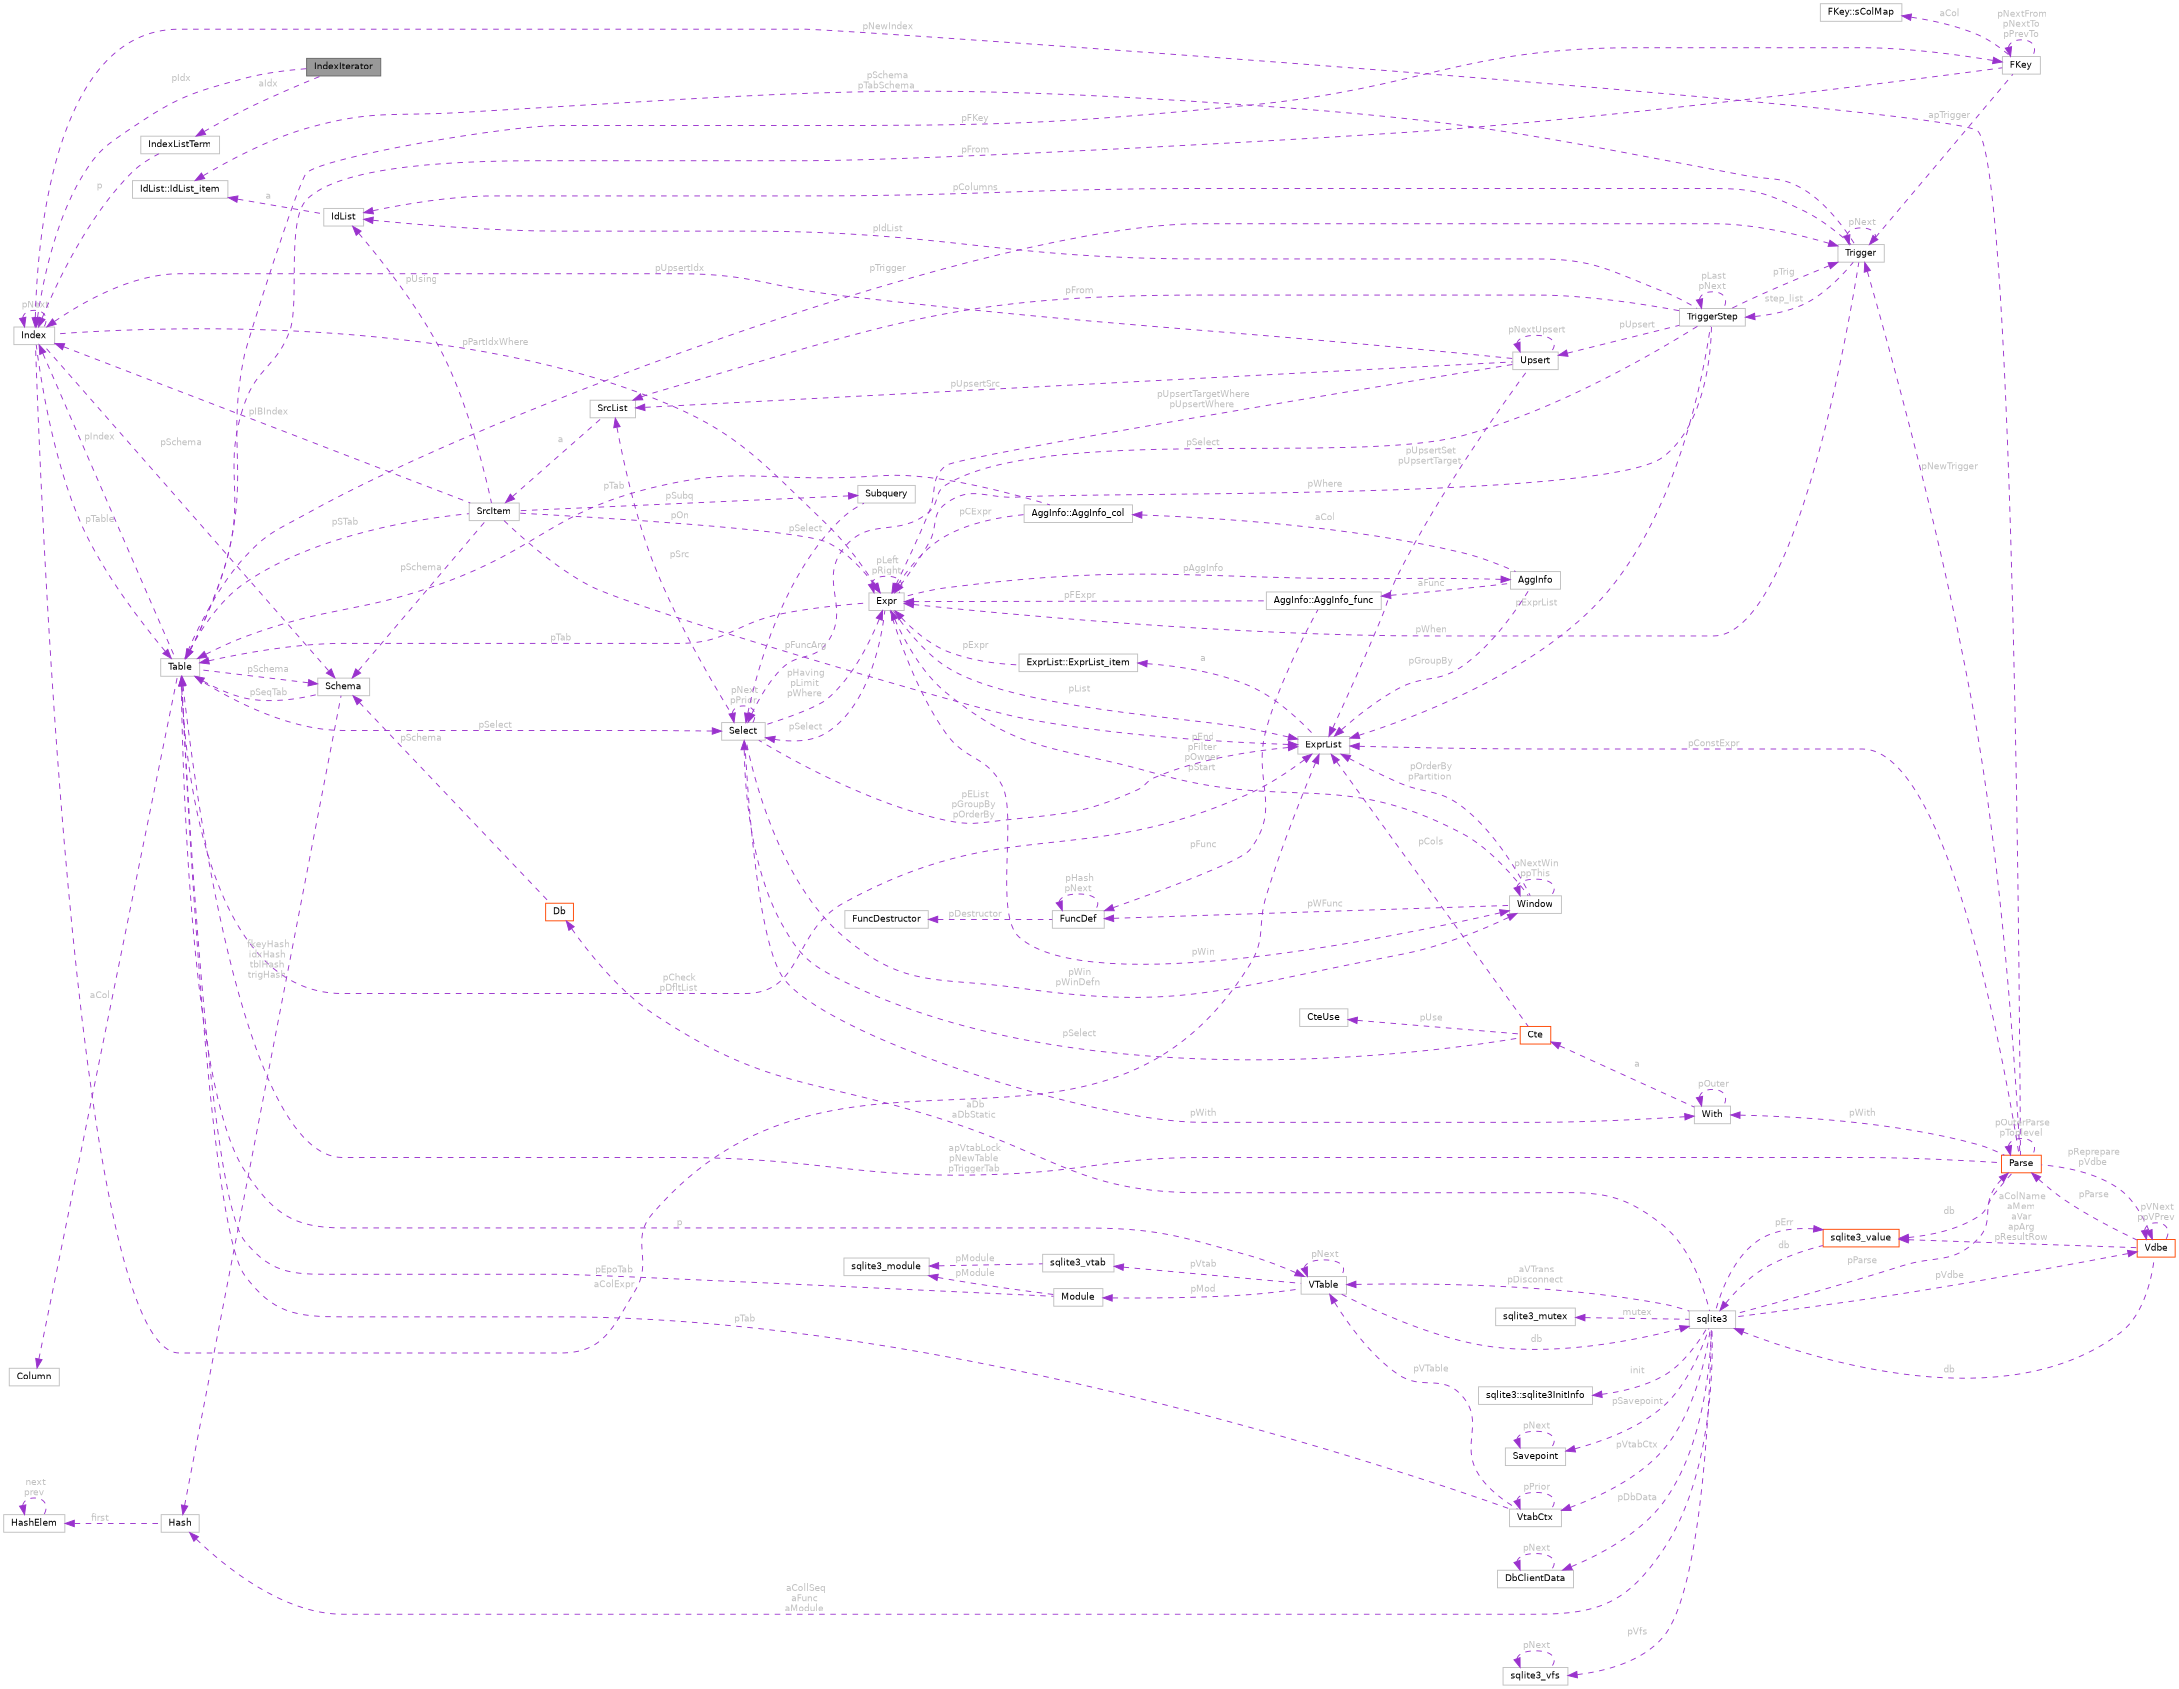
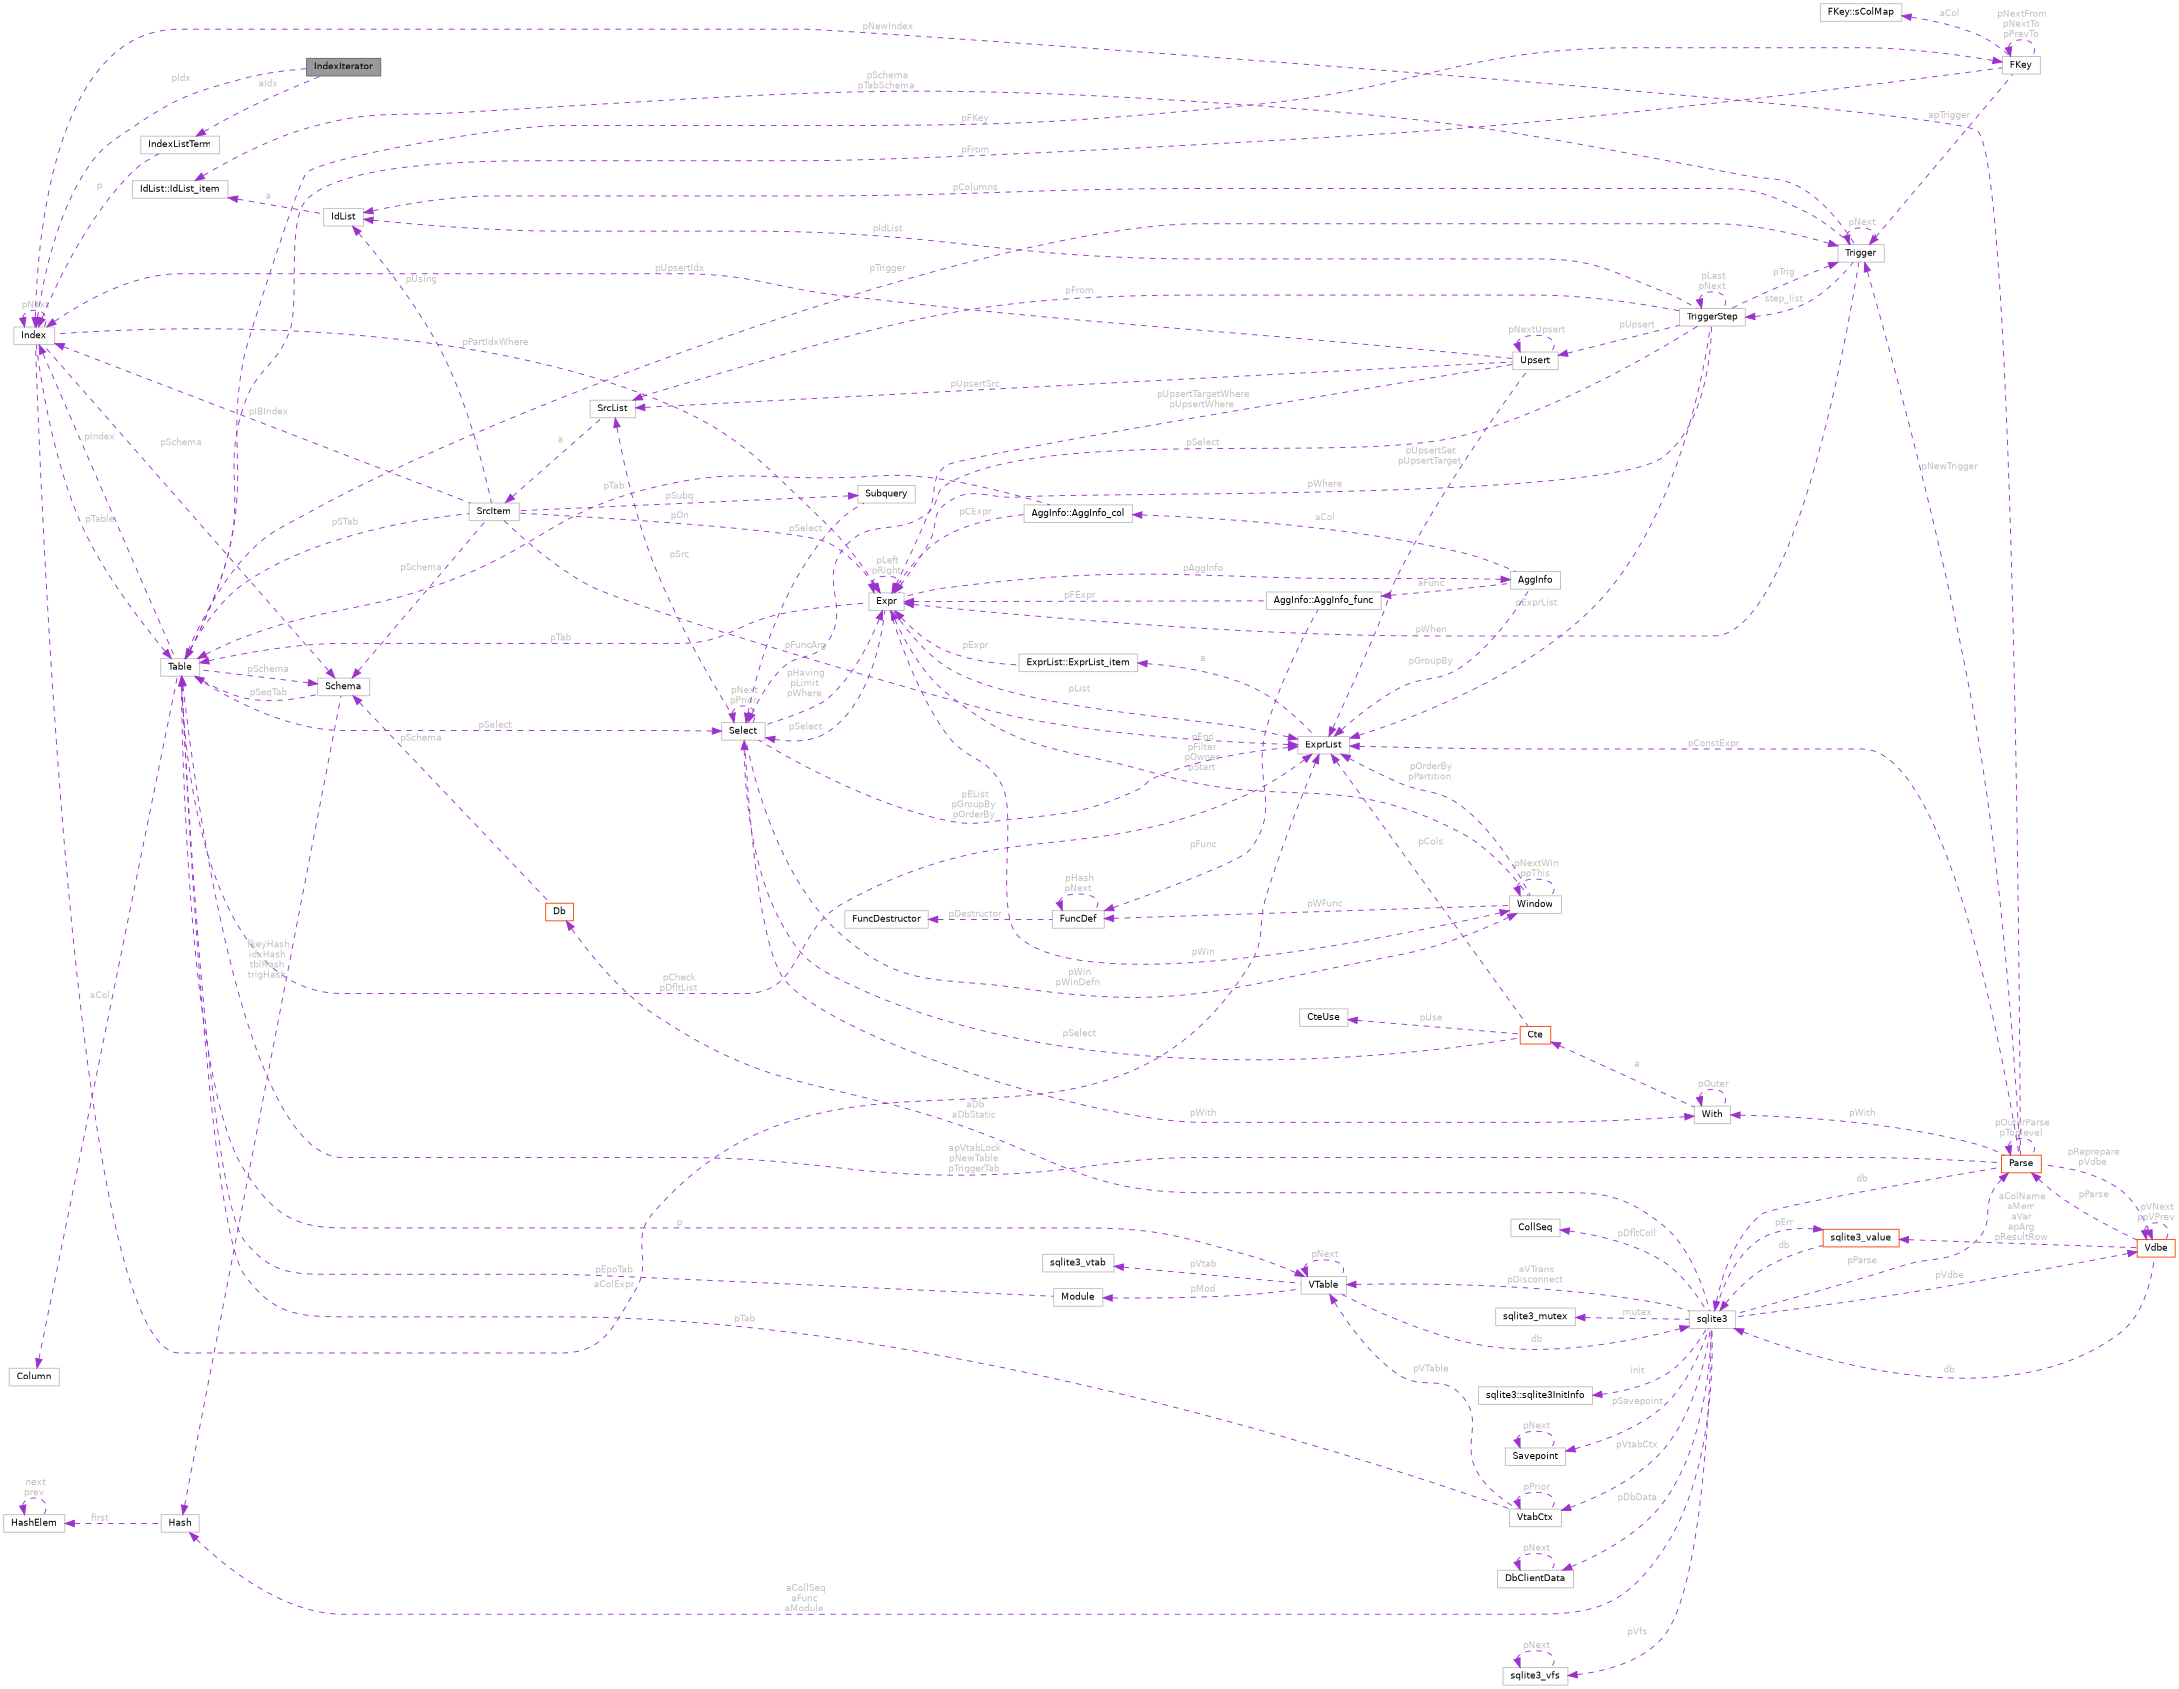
(1971, 1221) -> (1832, 1197)
none -> (1535, 1228)
(887, 1267) -> none
